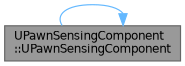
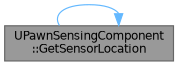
(93, 43) -> (89, 43)
